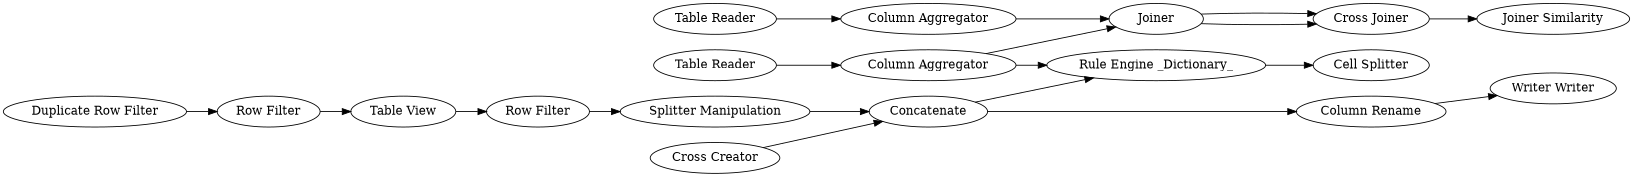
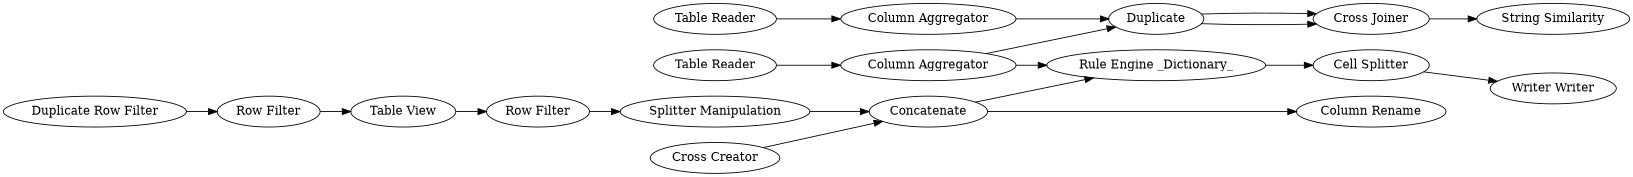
(1156, 19) -> (1156, 19)
(1553, 19) -> (1553, 19)
(1462, 100) -> (1456, 76)
